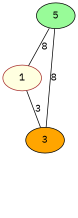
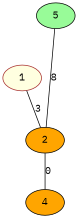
(39, 47) -> none
(45, 140) -> (45, 140)
none -> (45, 202)
